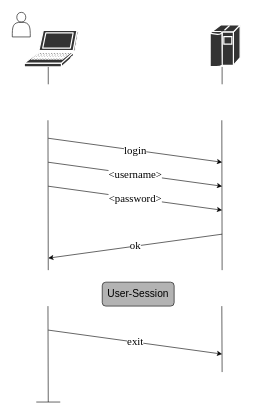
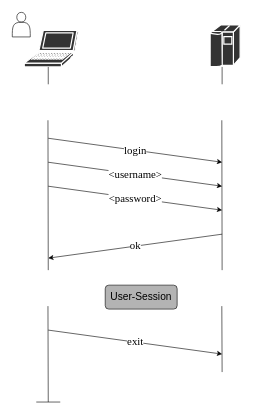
(138, 294) -> (141, 297)
